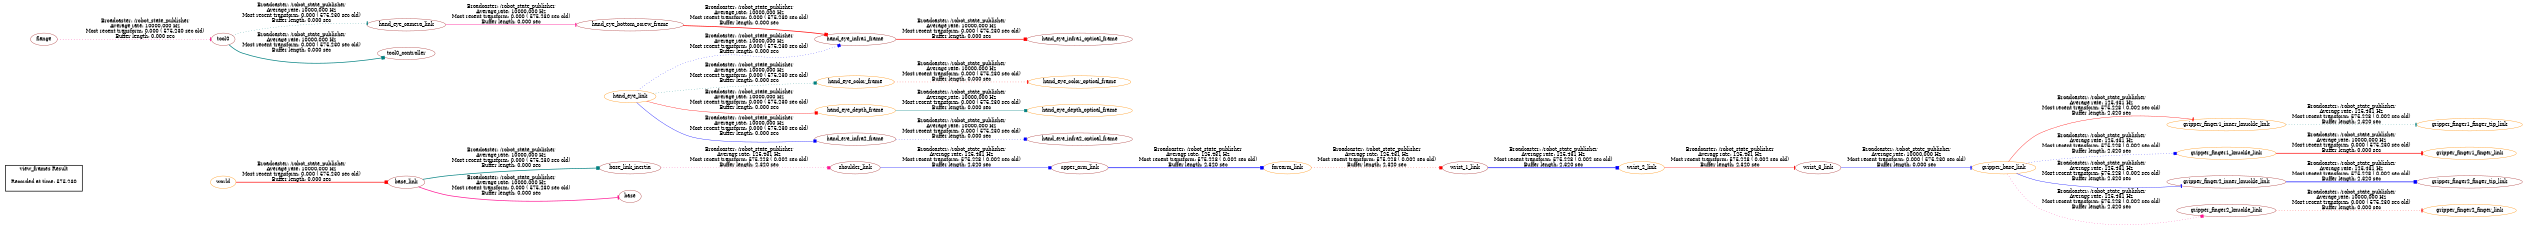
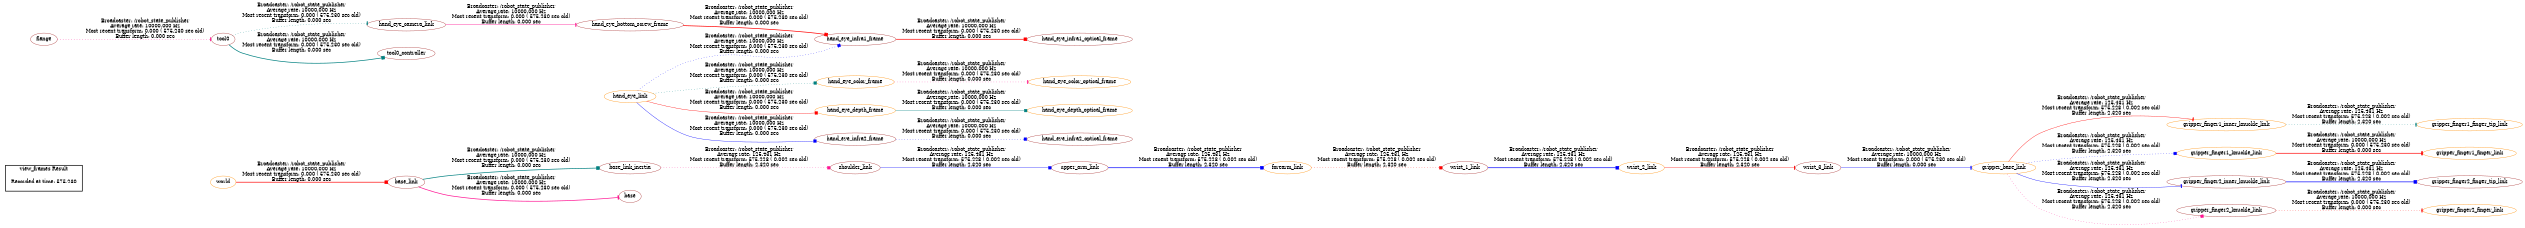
(960, 82) -> (960, 82)
